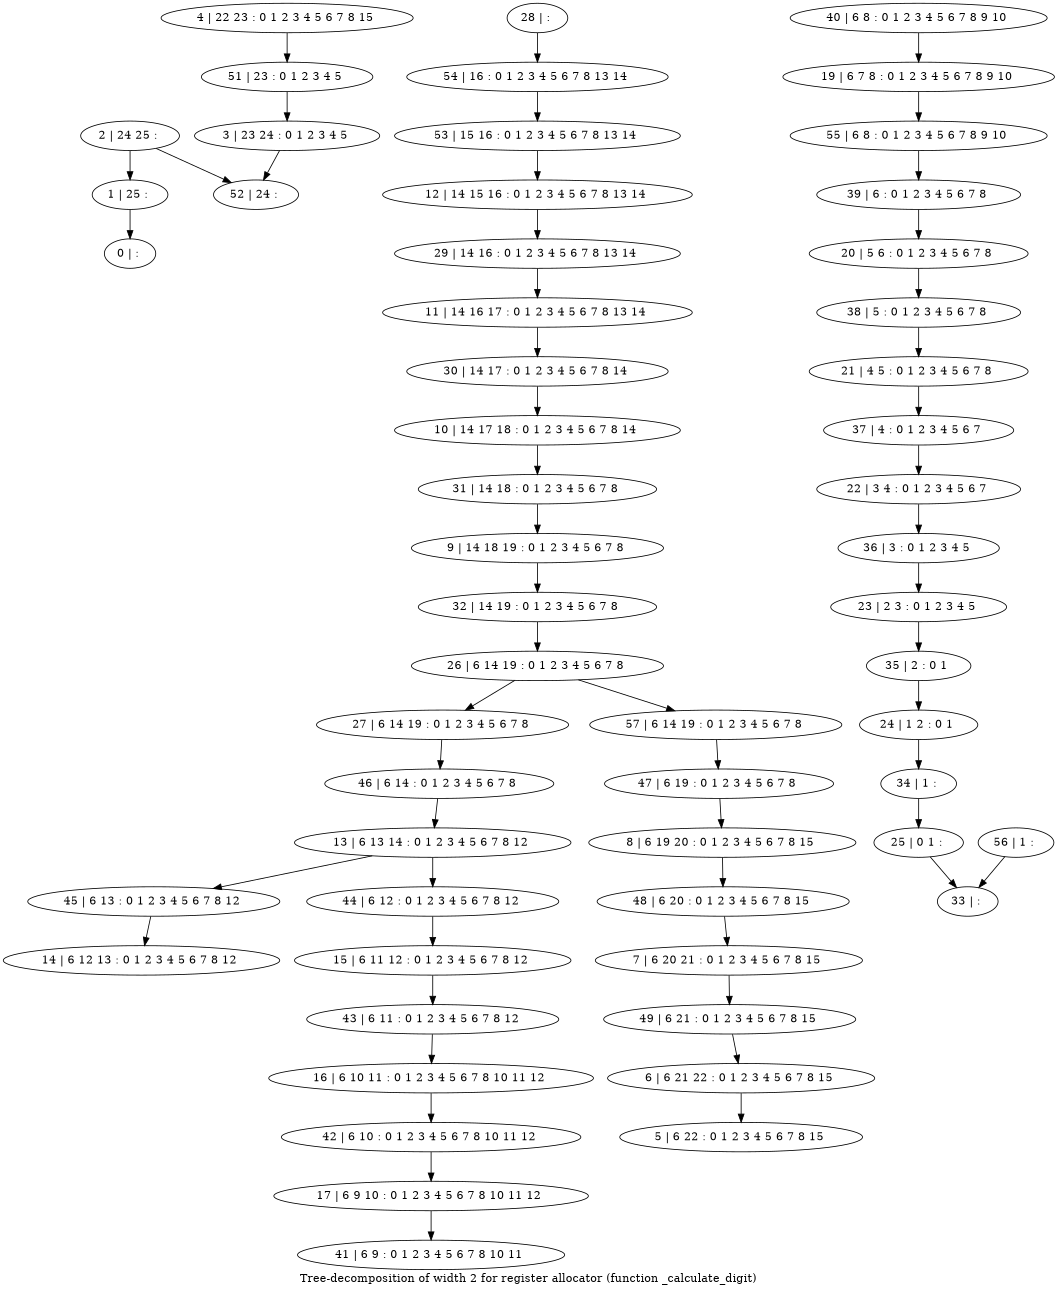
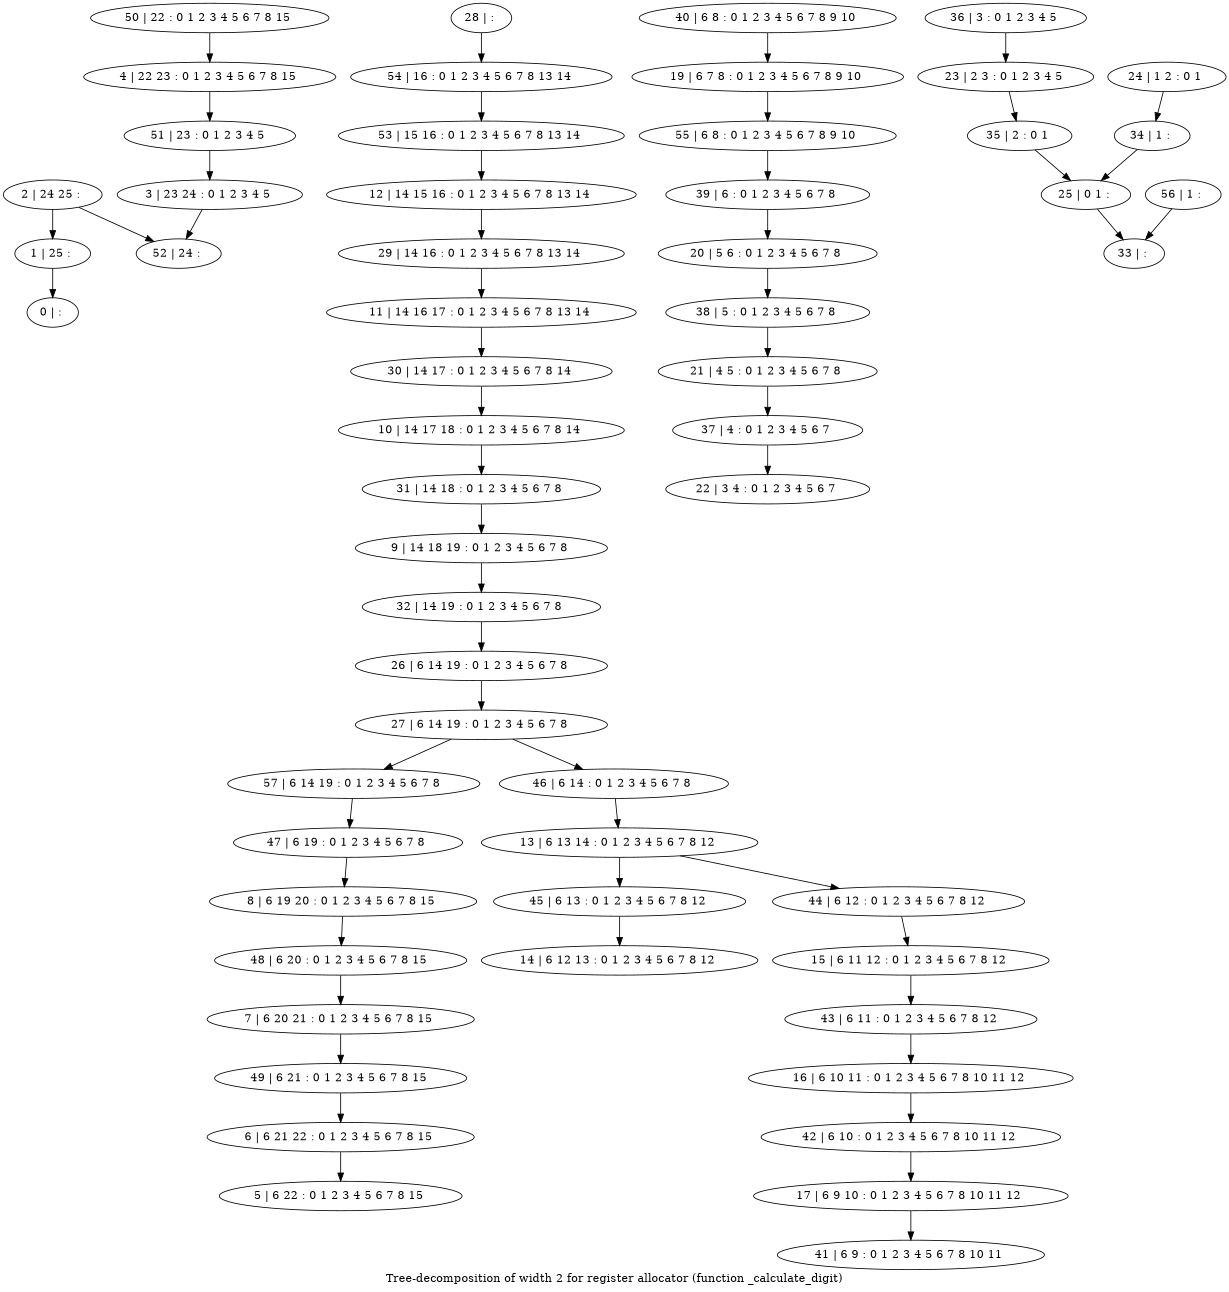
none -> (210, 18)
(919, 515) -> none
(919, 691) -> (1050, 163)
(623, 694) -> (421, 753)
